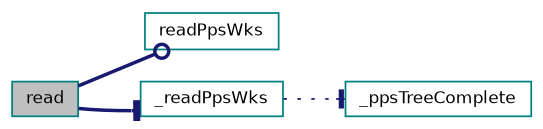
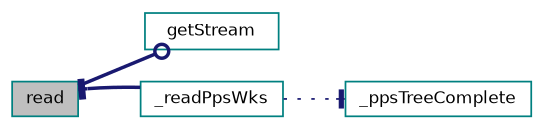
(212, 31) -> (212, 31)
(105, 110) -> (114, 87)
